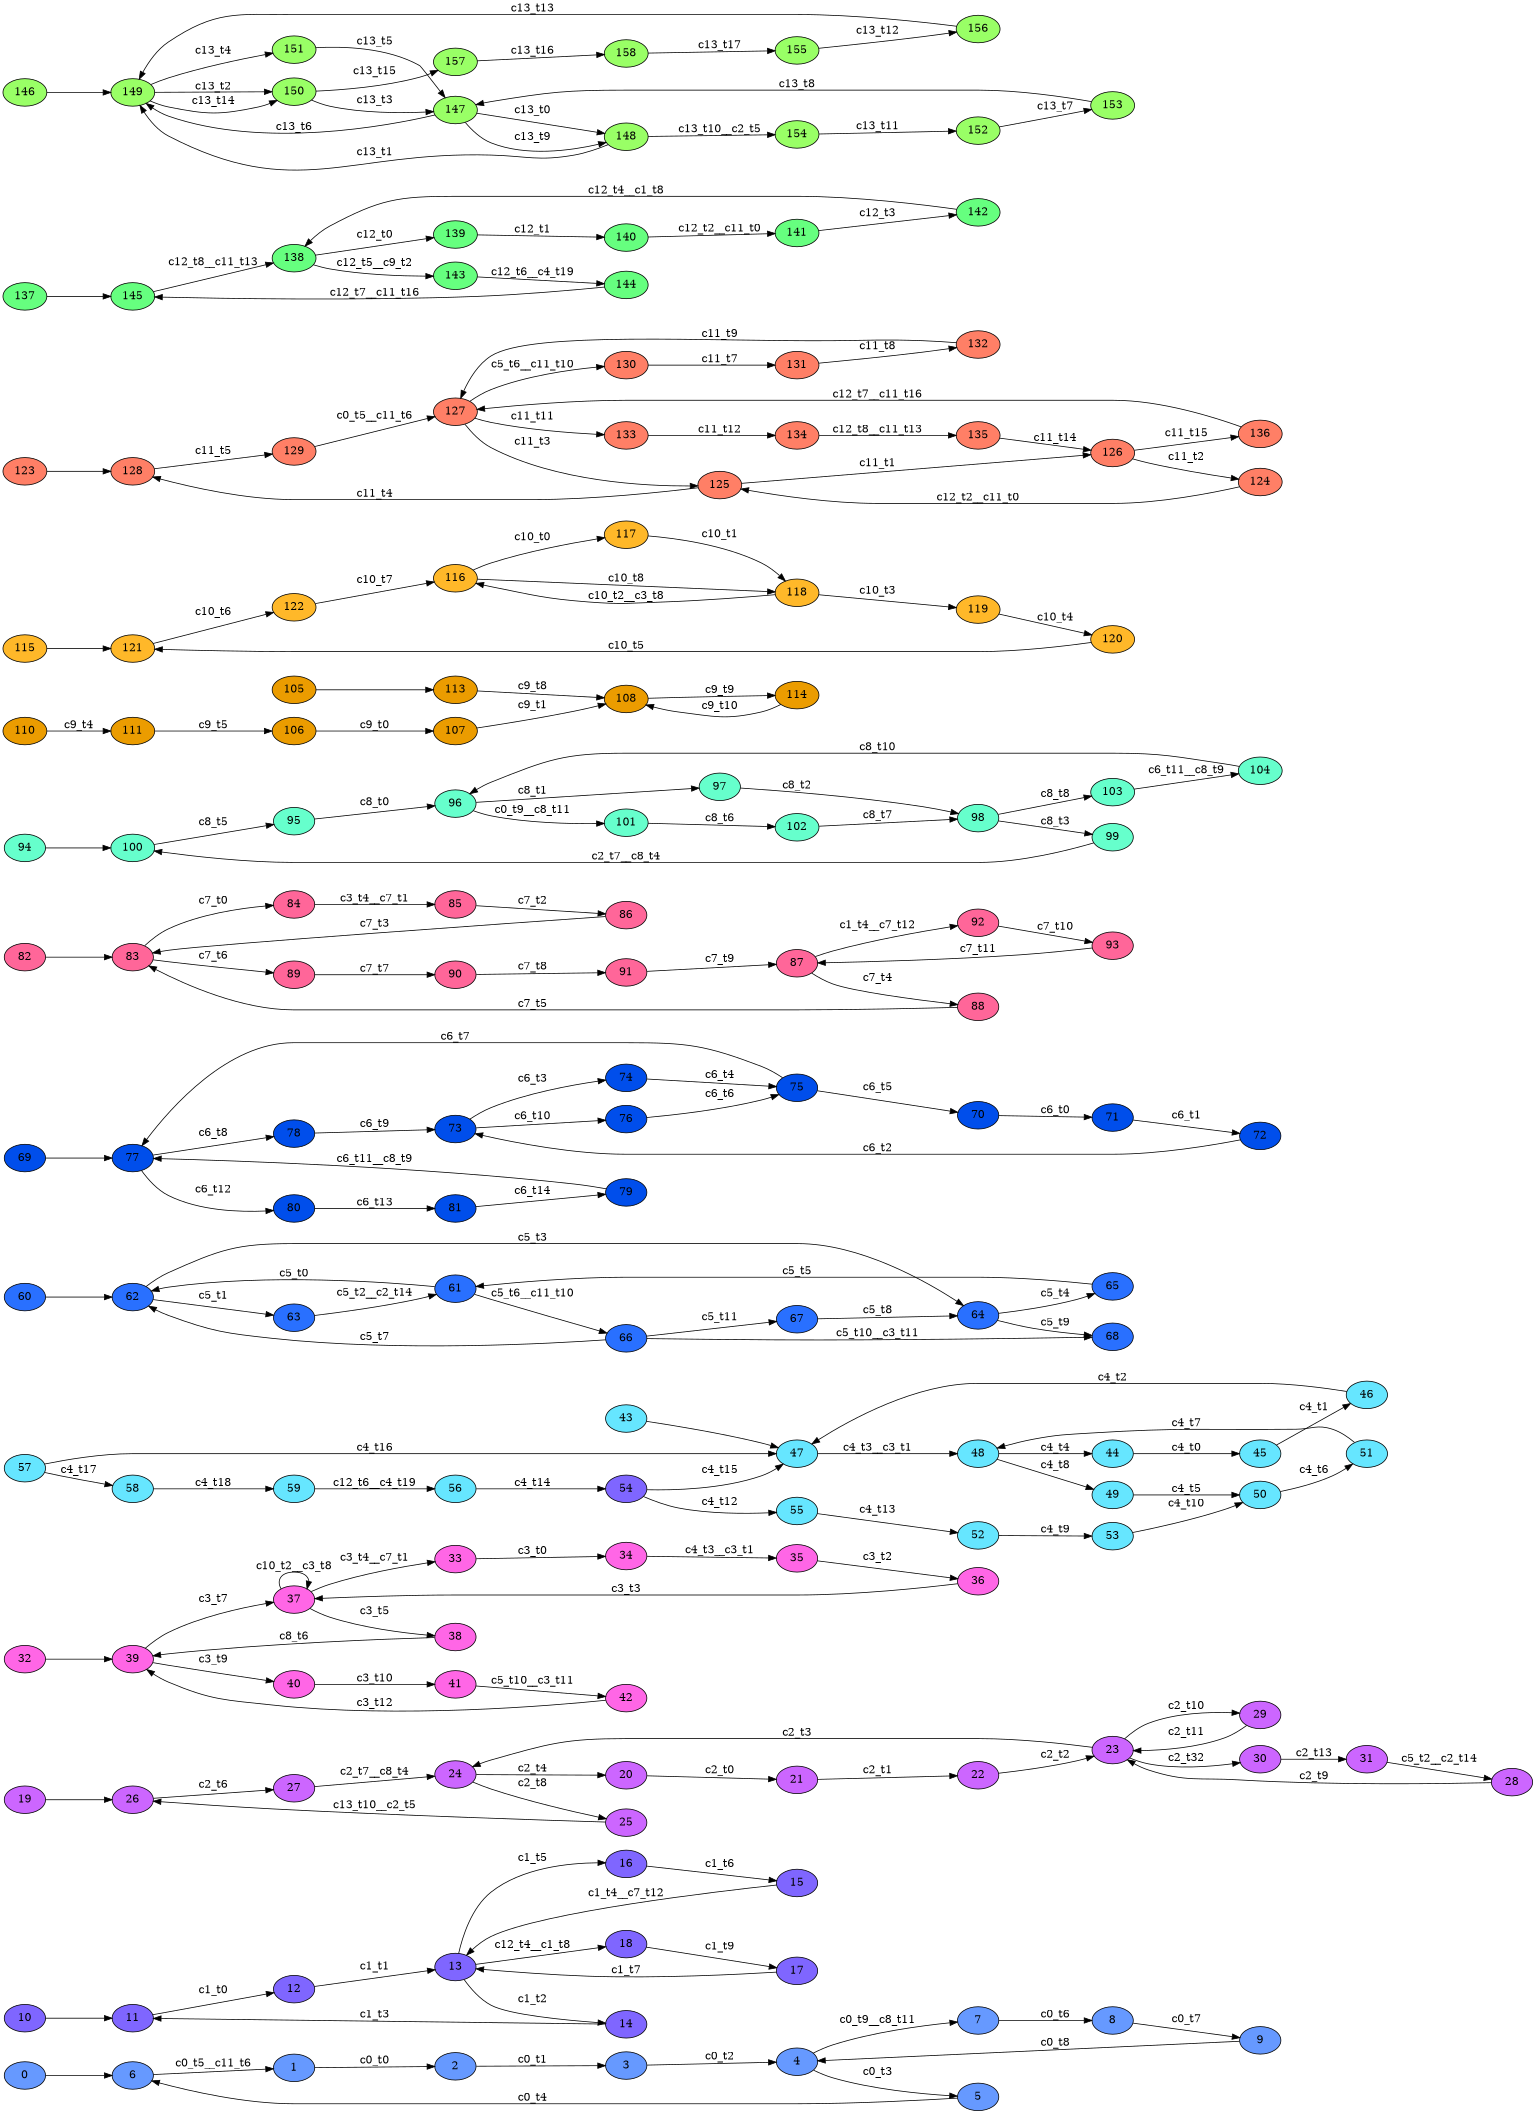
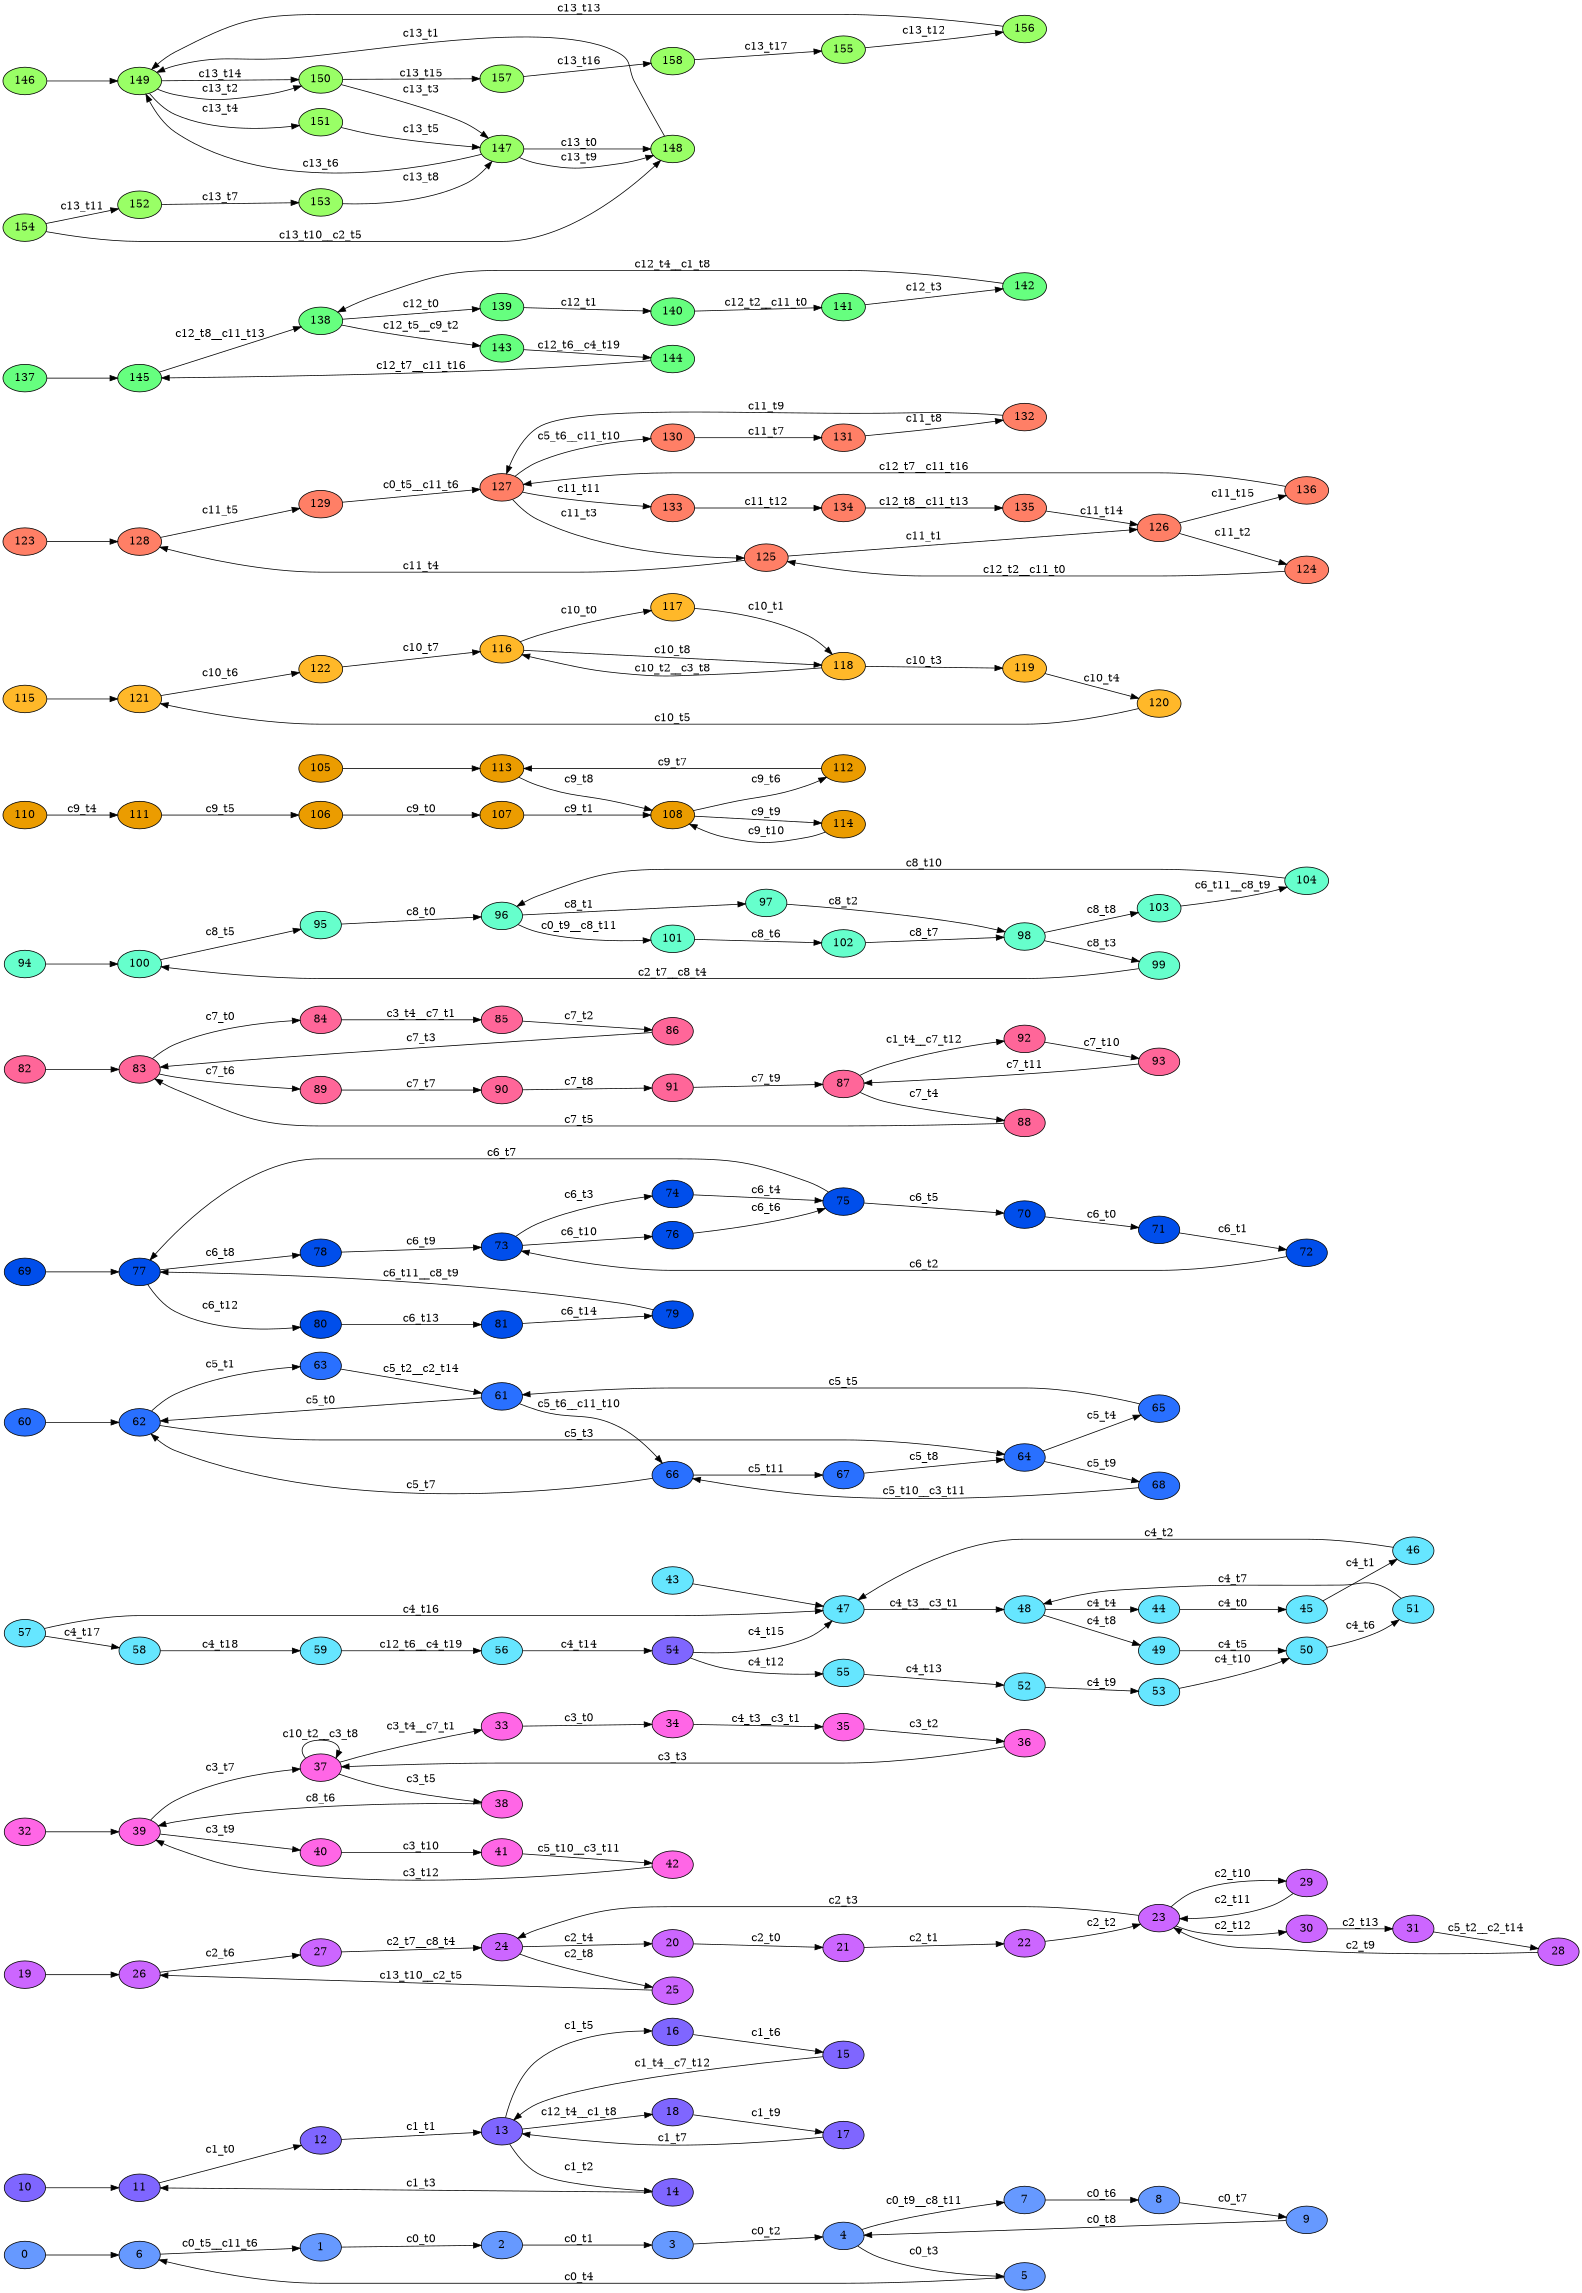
(708, 136) -> (361, 241)
none -> (843, 768)
(865, 1340) -> (919, 1499)
(1186, 1758) -> (1233, 1926)
